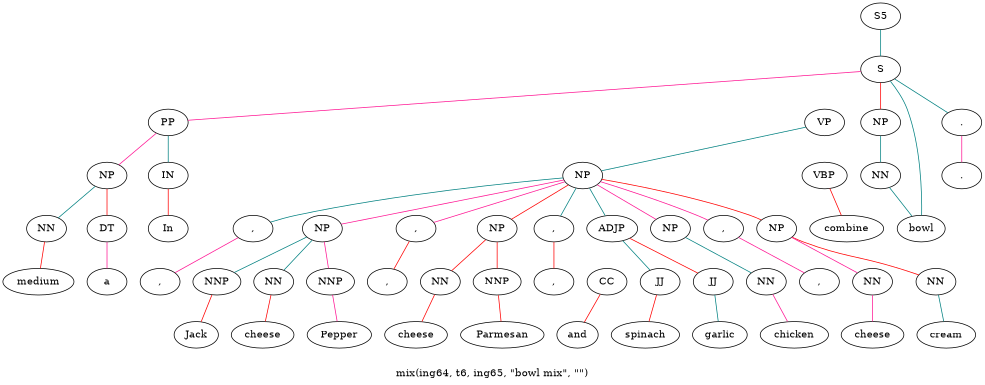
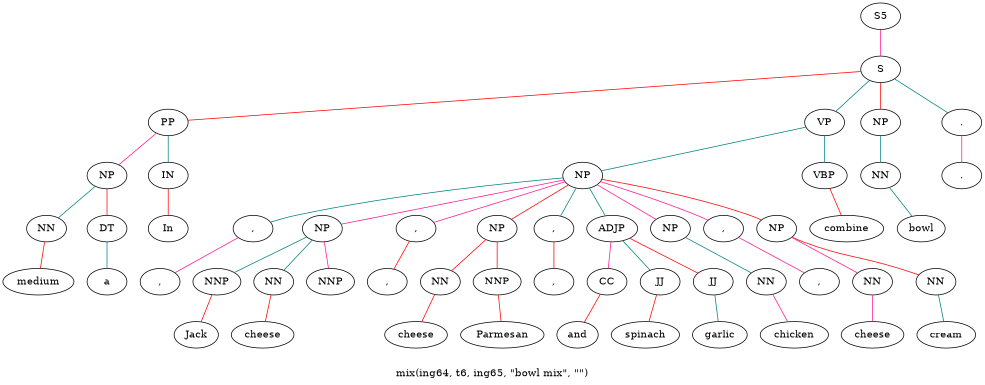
(881, 43) -> (881, 43)
(524, 96) -> (524, 96)
(917, 145) -> (853, 96)
none -> (825, 149)
(107, 255) -> (107, 255)
none -> (610, 255)
(339, 335) -> none
